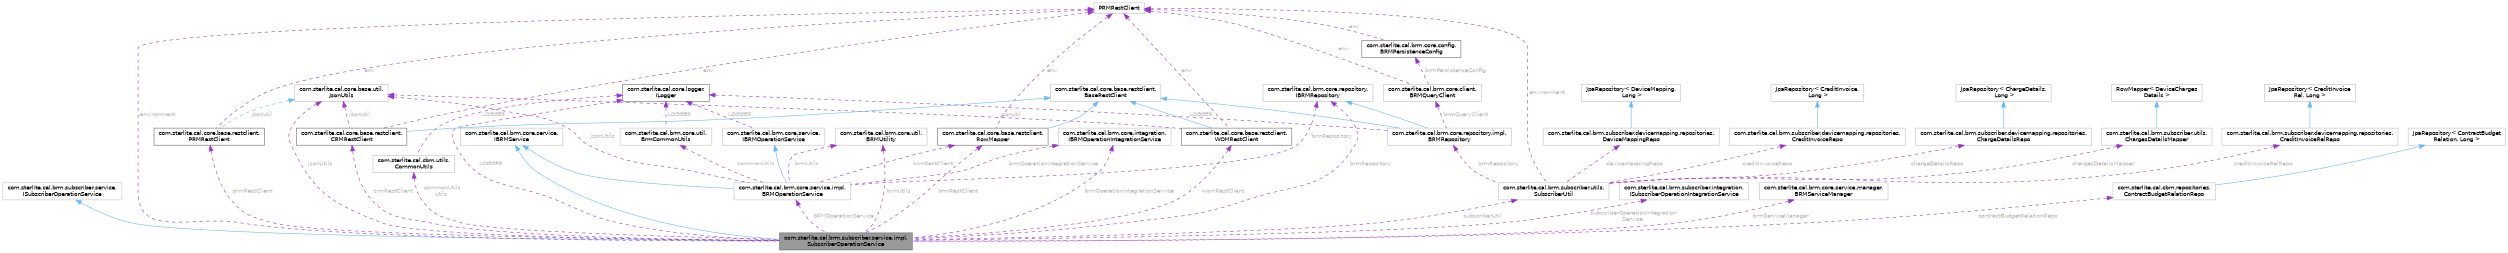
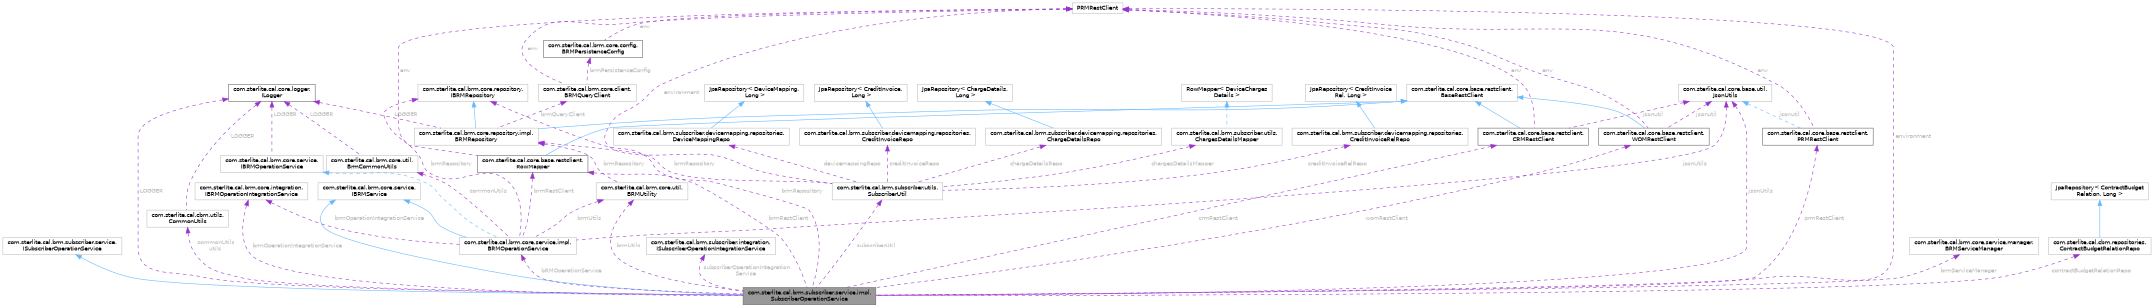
(2157, 118) -> (1227, 118)
none -> (587, 155)
(780, 167) -> (422, 182)
